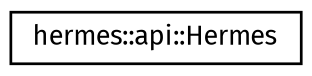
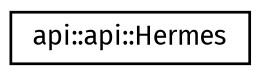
(156, 38) -> (130, 38)
